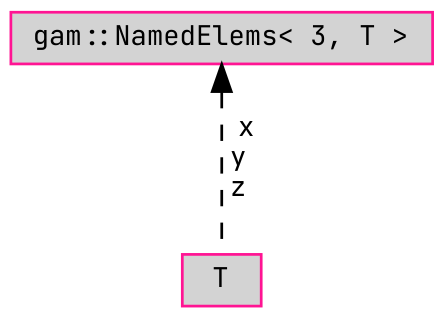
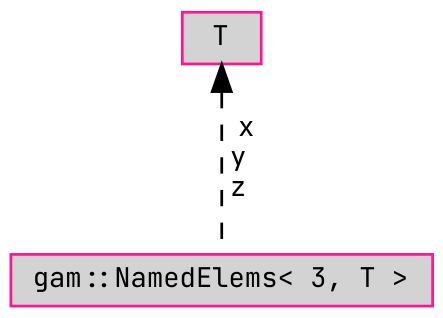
(222, 173) -> (222, 173)
